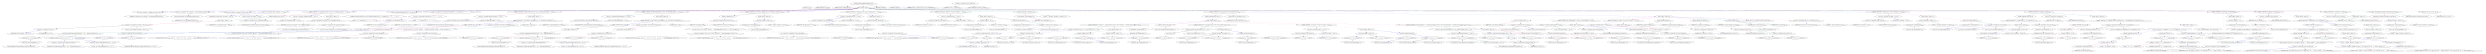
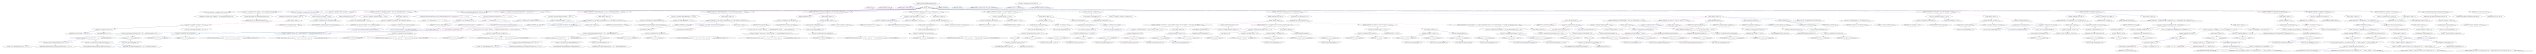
(2219, 38) -> none
